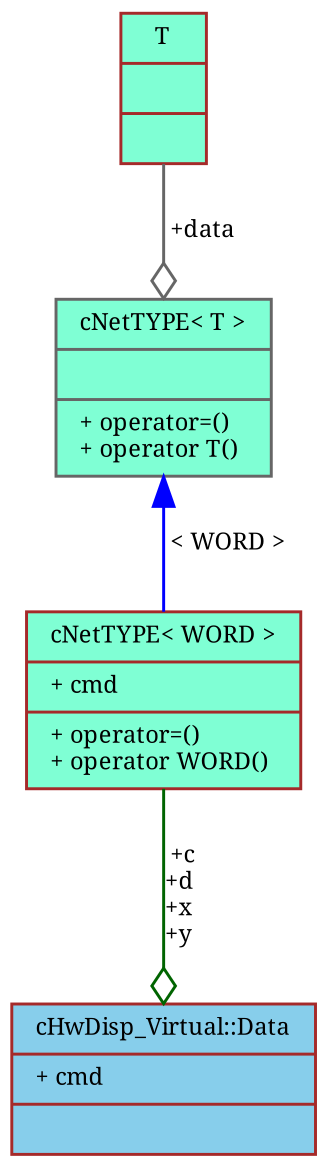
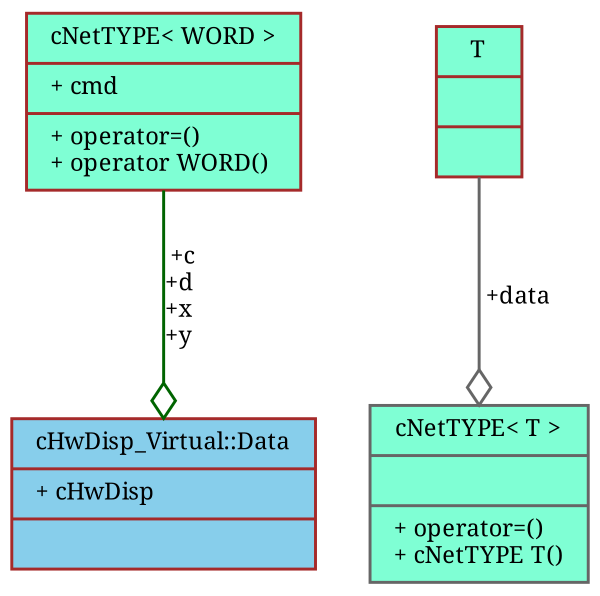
(161, 450) -> (479, 556)
(164, 559) -> none
(71, 1078) -> (96, 492)
